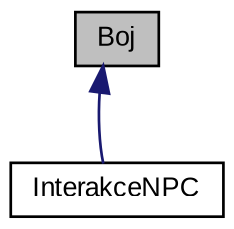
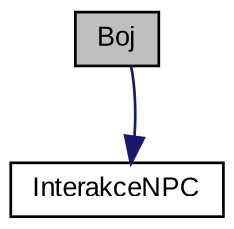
(99, 128) -> (135, 101)
